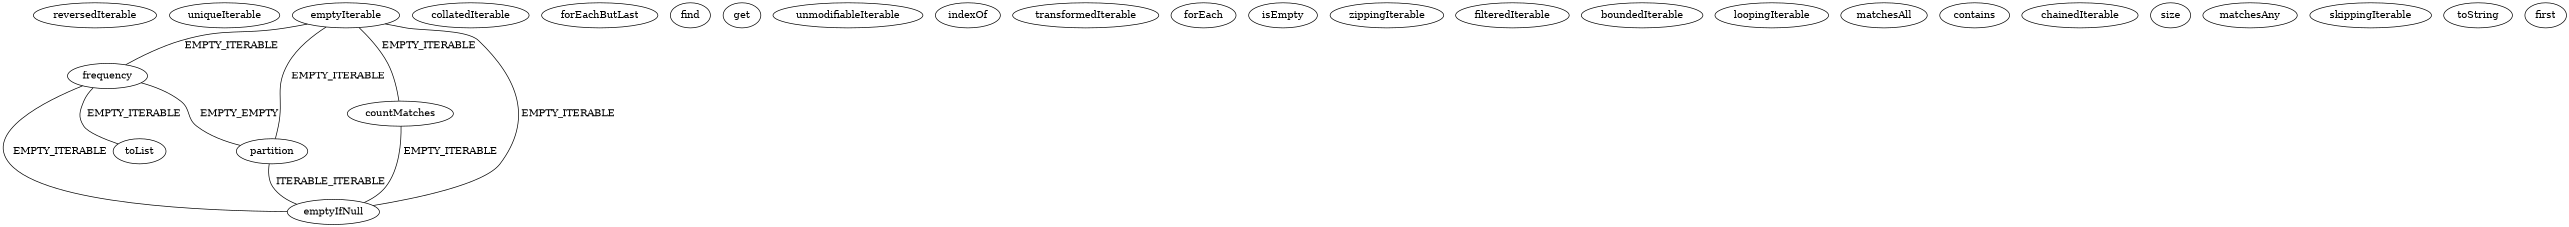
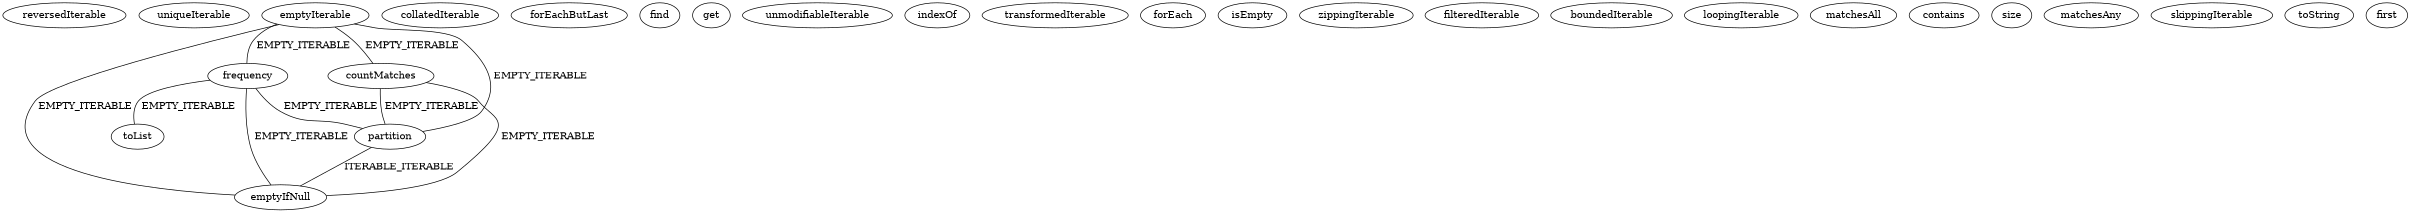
(2080, 15) -> none
none -> (381, 107)
(238, 114) -> (329, 106)
